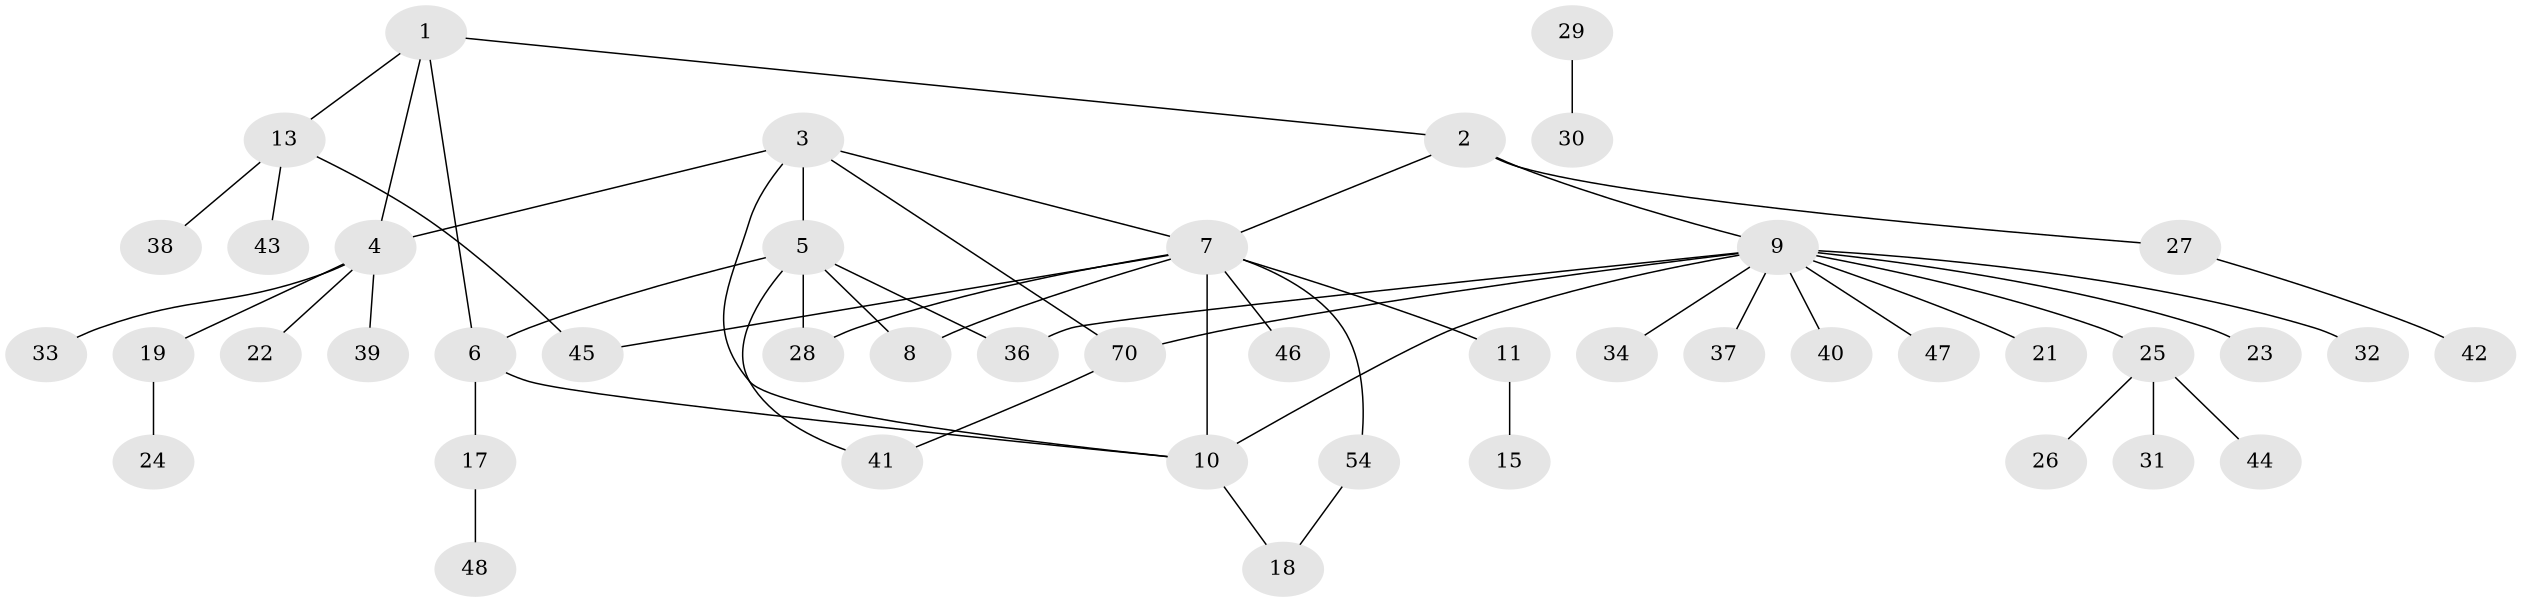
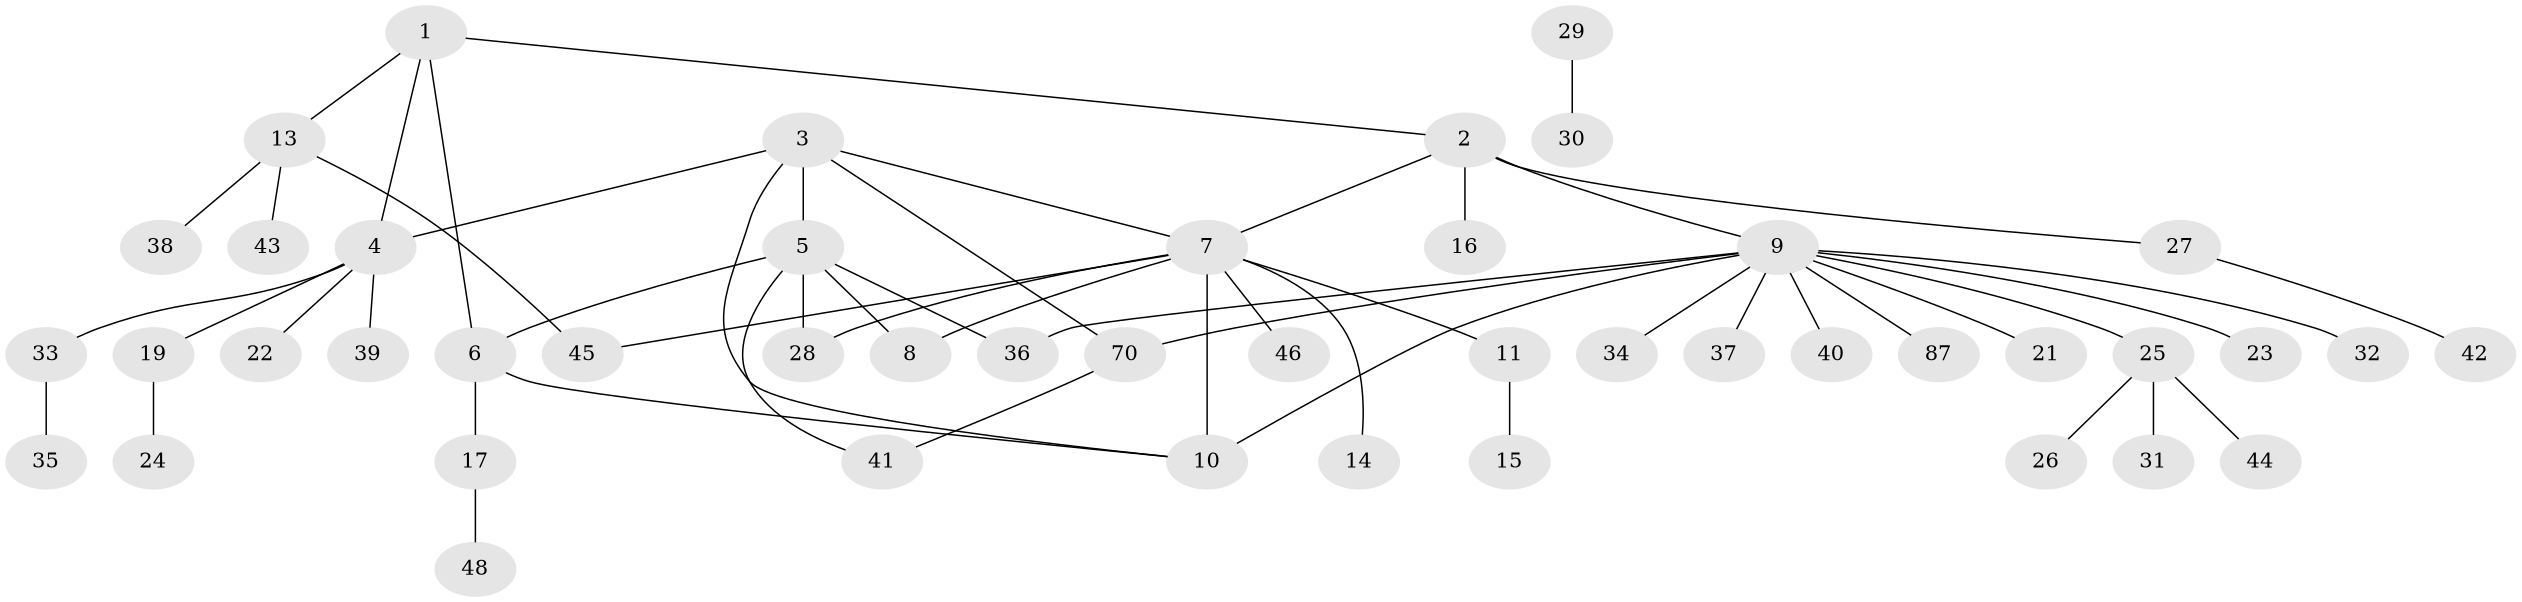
none -> (1465, 247)
(1939, 355) -> (1939, 355)
none -> (46, 462)
(1359, 462) -> (1359, 462)
(1283, 569) -> none
